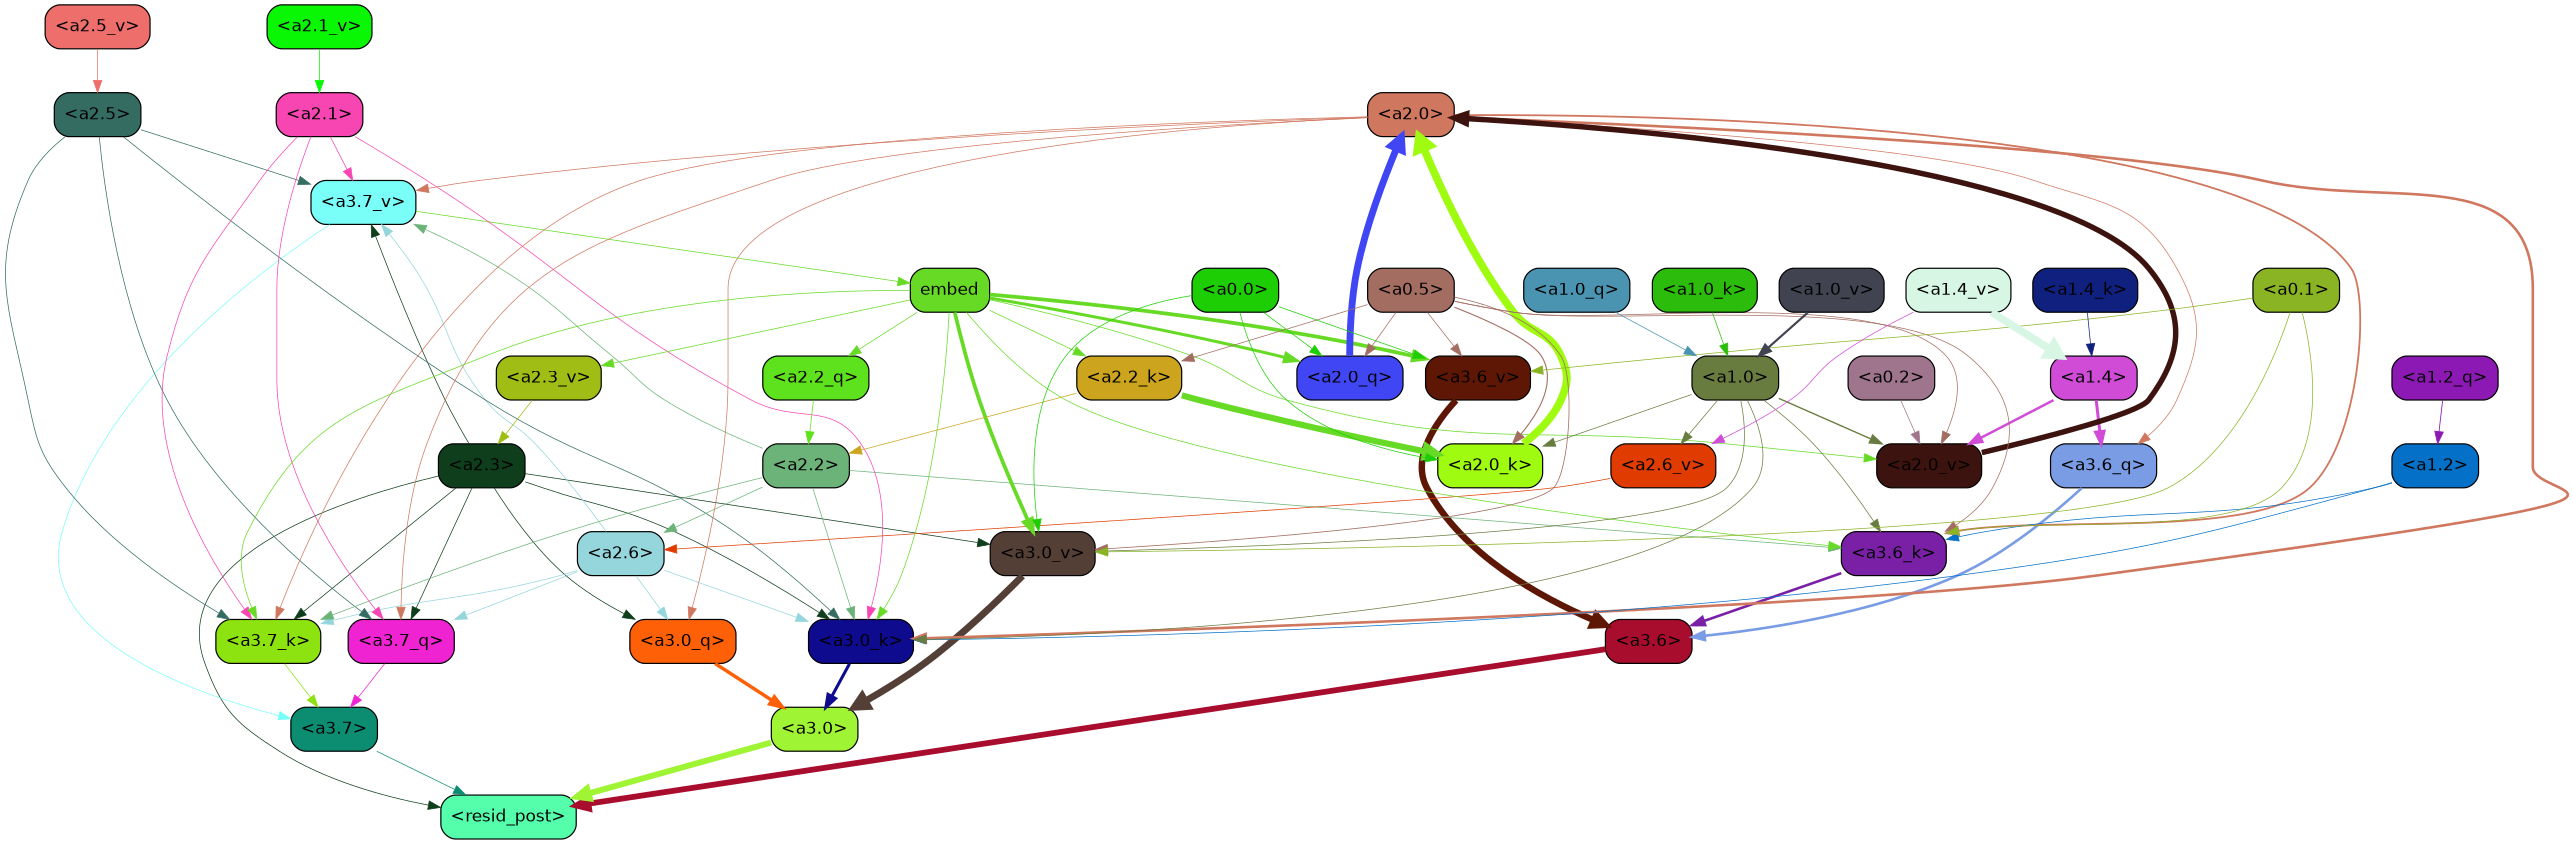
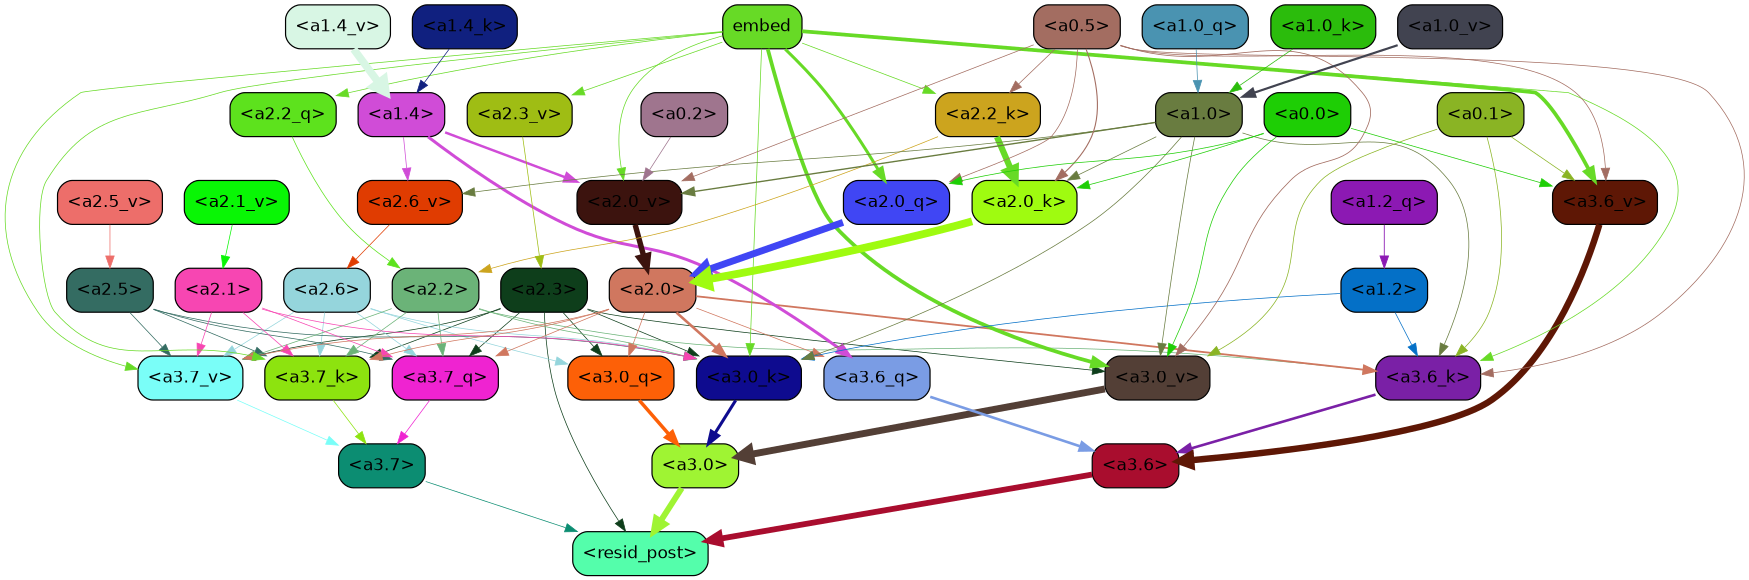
(657, 246) -> (223, 77)
(1817, 374) -> (405, 153)
(739, 498) -> (440, 328)
